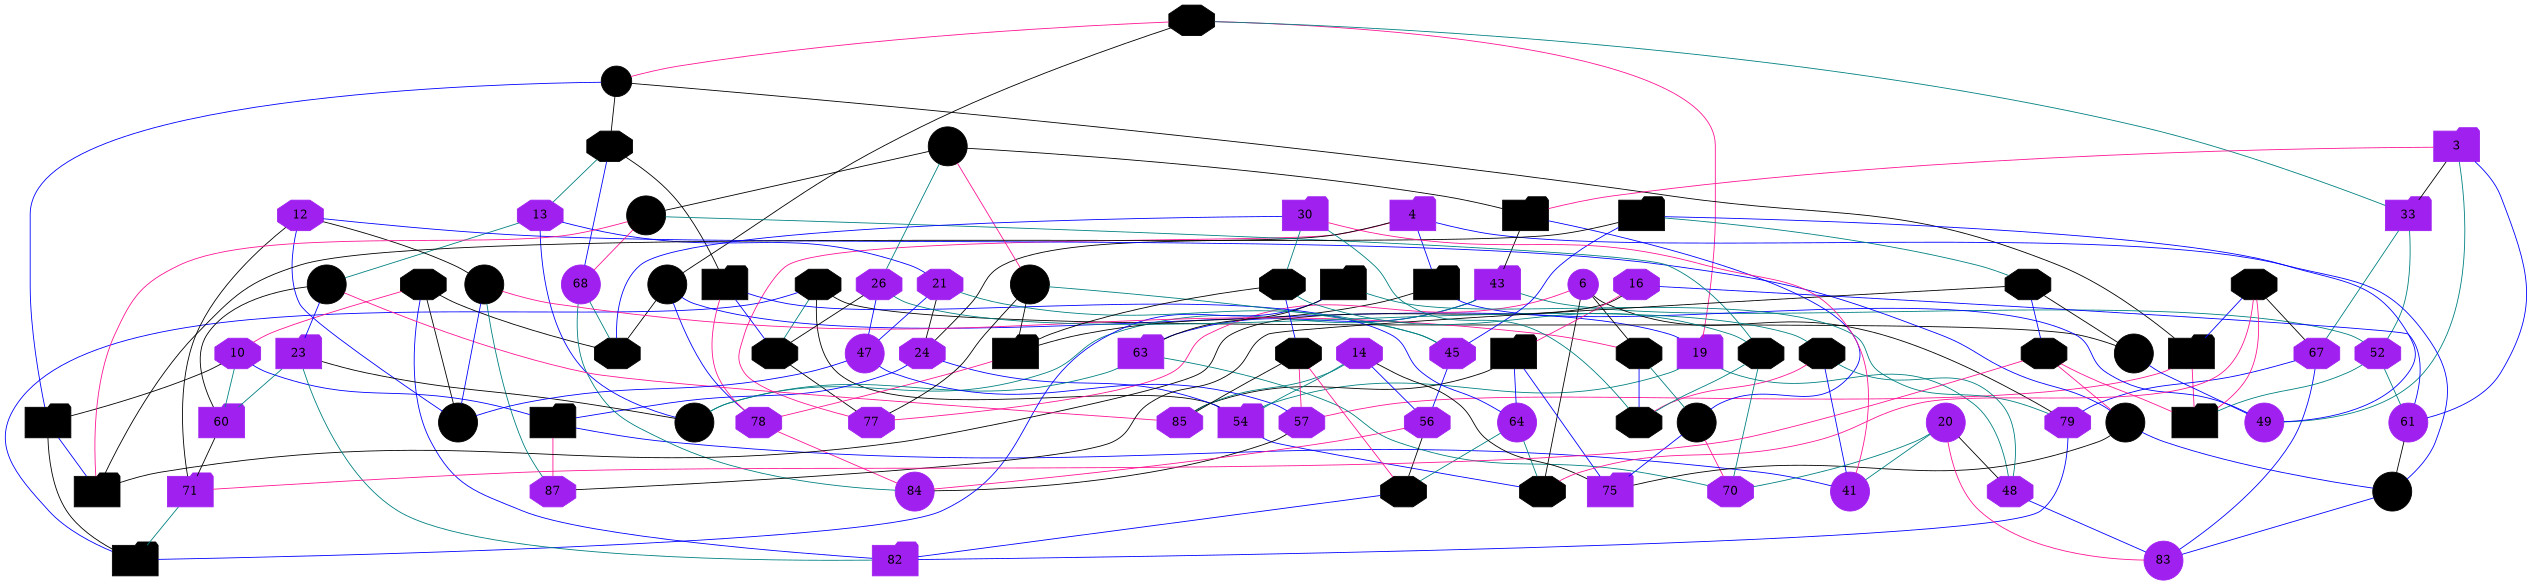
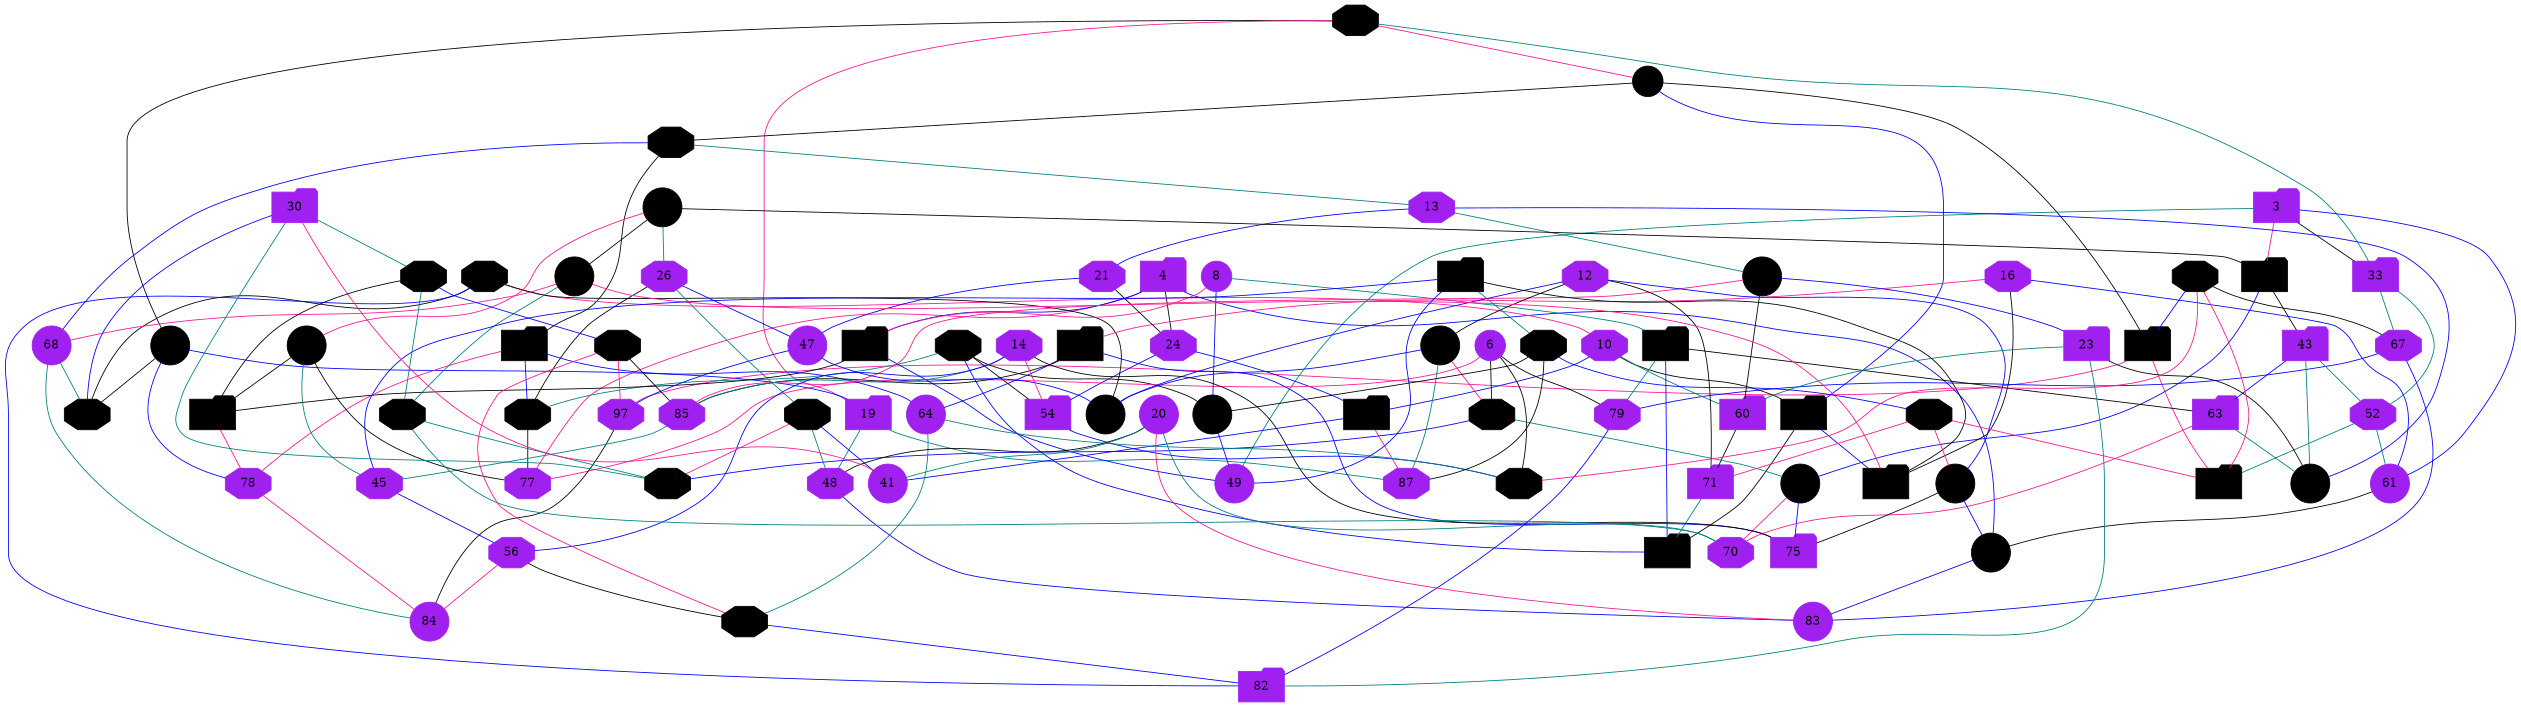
none -> (1217, 276)
(1139, 315) -> (536, 457)
(1470, 388) -> (1135, 460)
(1289, 393) -> (1038, 390)
(1302, 423) -> (621, 414)
(1401, 443) -> (1974, 505)
